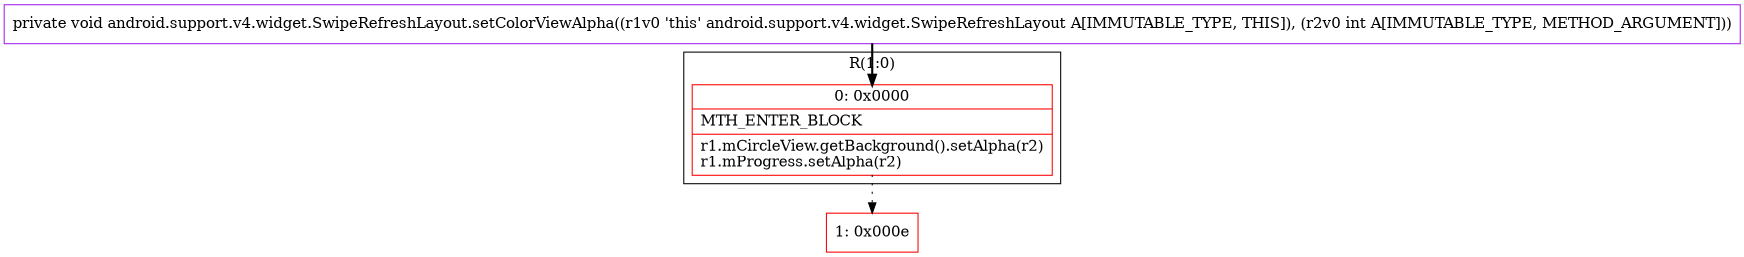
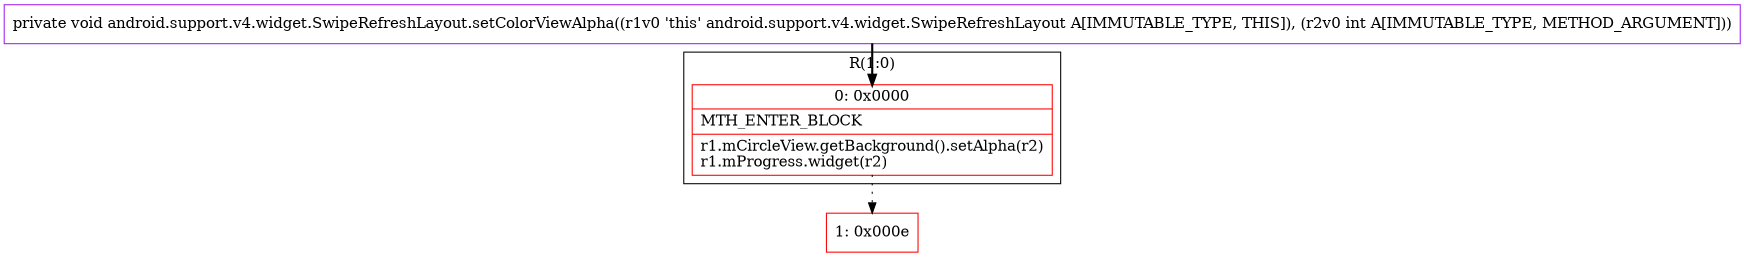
(801, 162) -> (794, 162)
